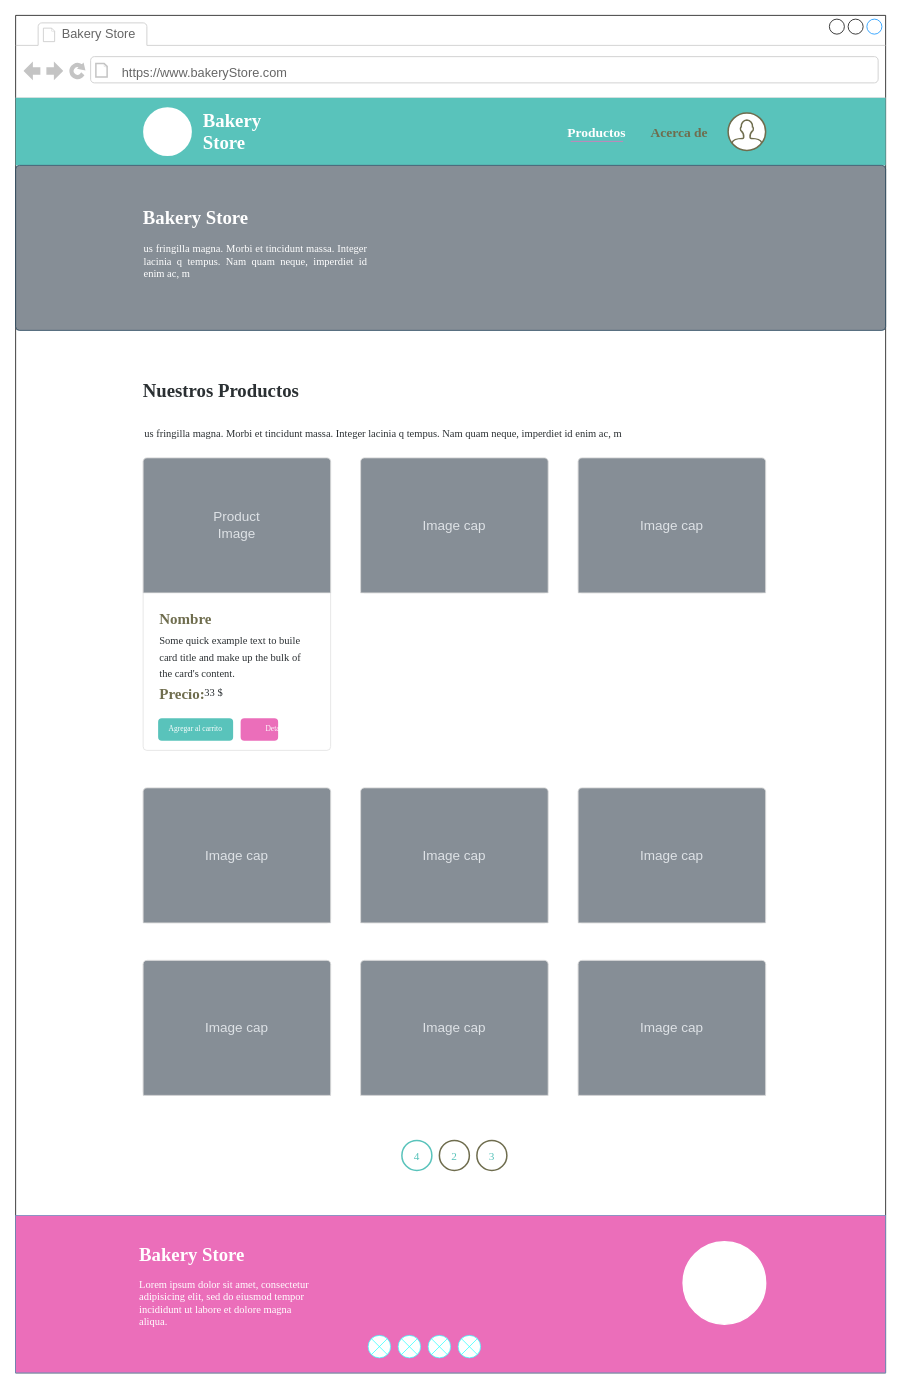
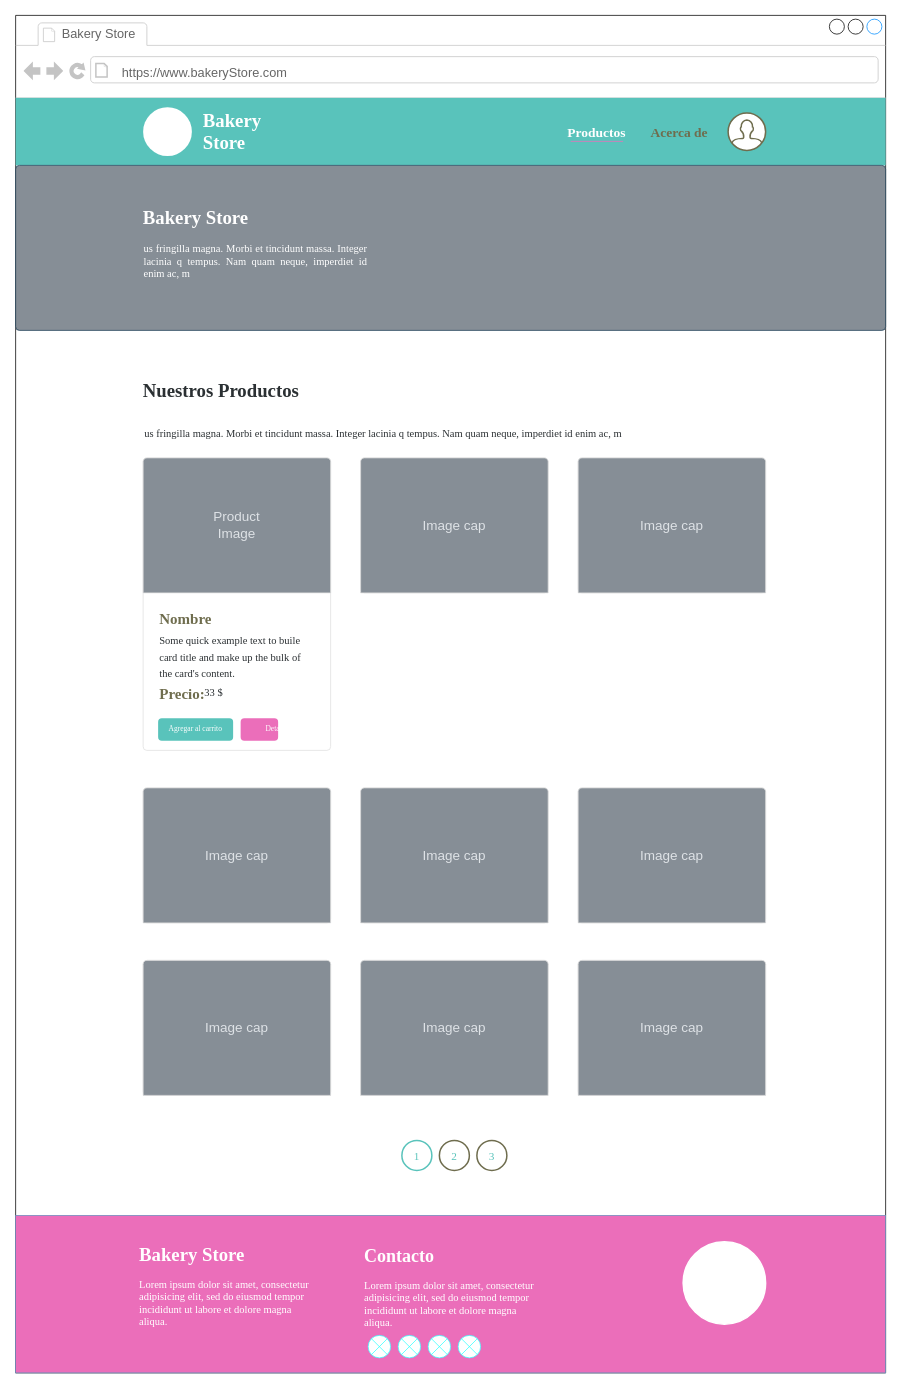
(417, 1155) -> (417, 1155)
none -> (450, 1287)
